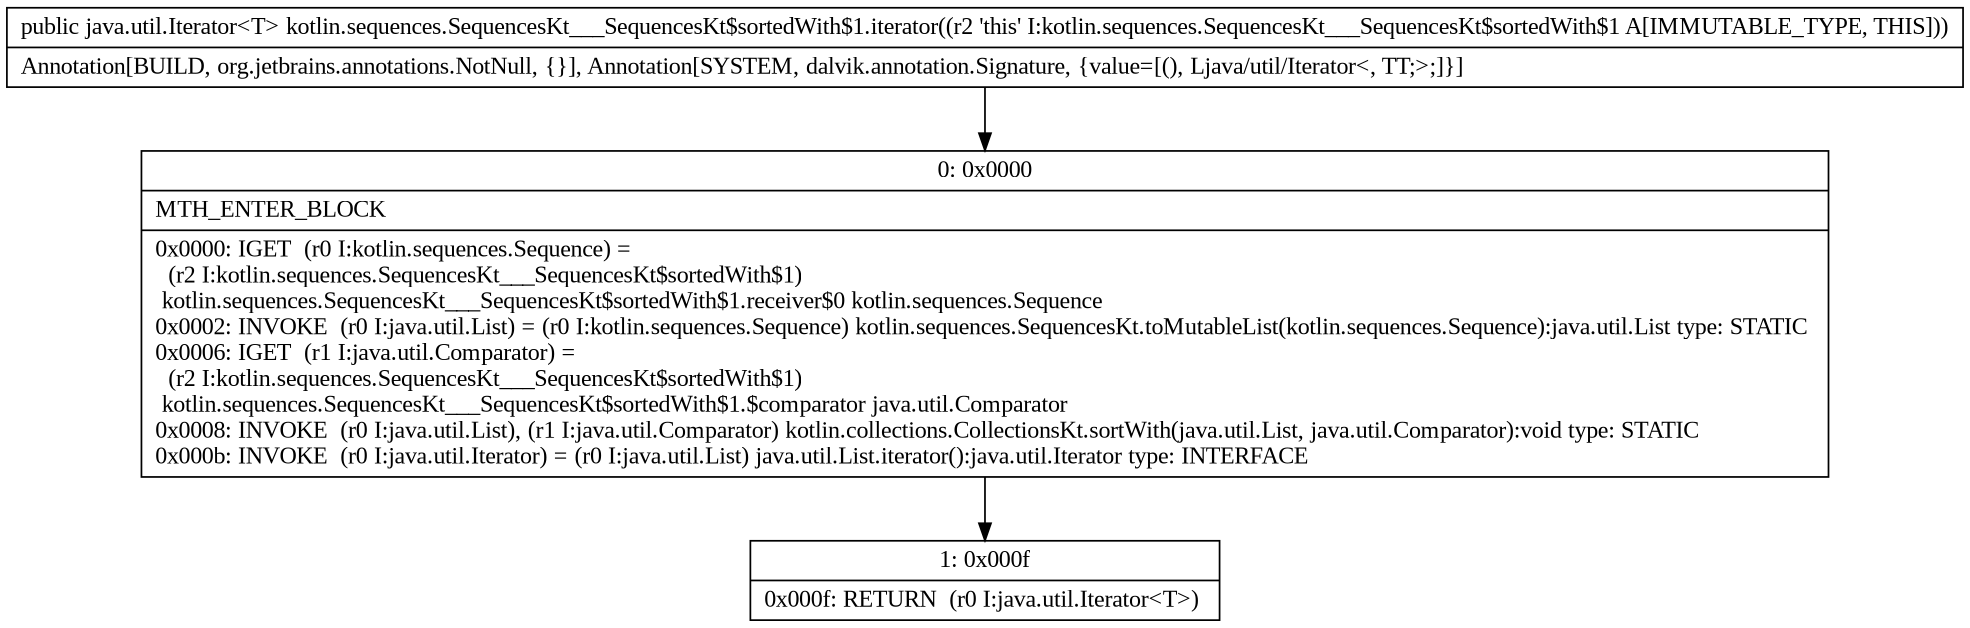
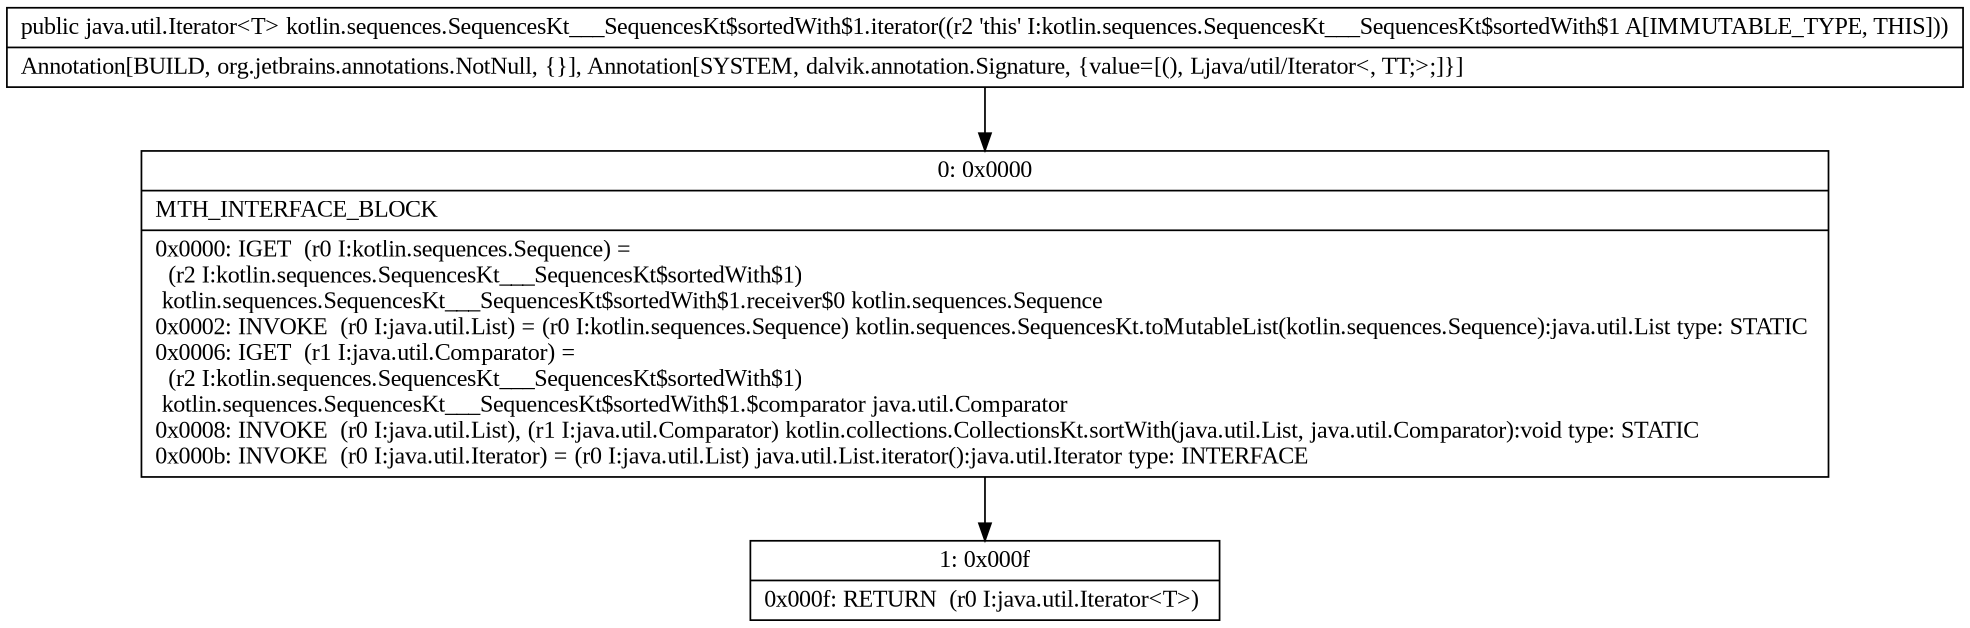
(271, 210) -> (297, 210)
